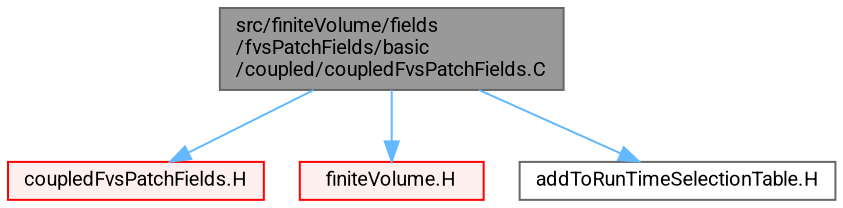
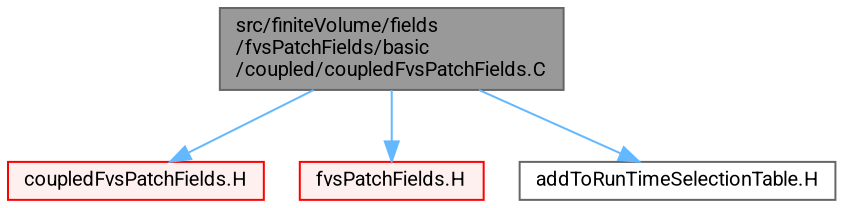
(392, 181) -> (392, 181)
